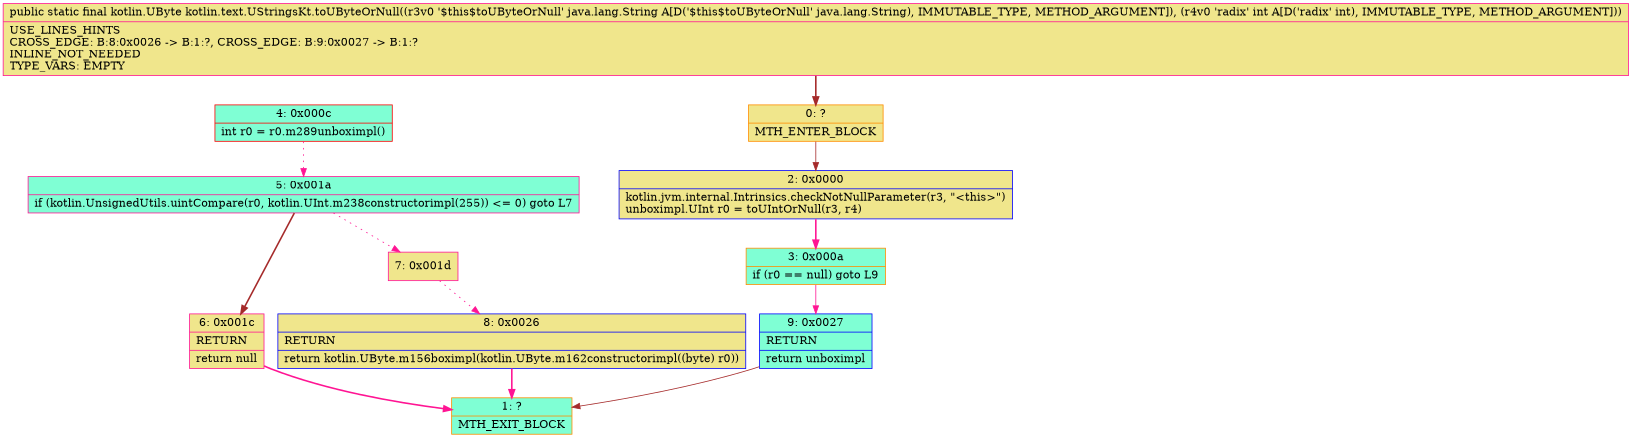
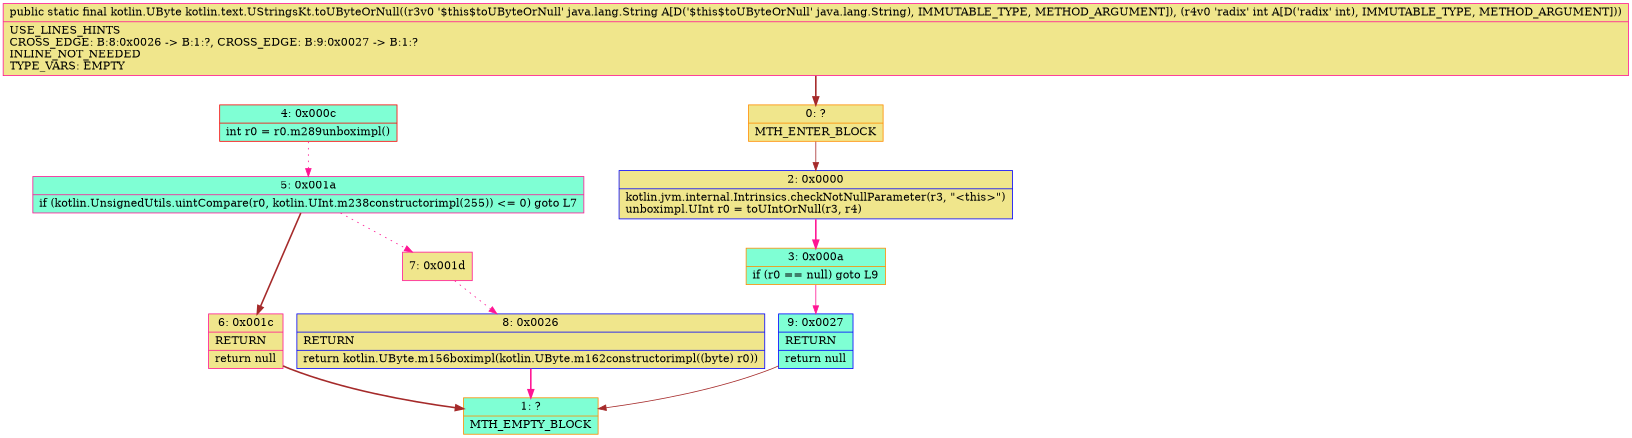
(816, 359) -> (816, 359)
(352, 393) -> (368, 392)
(512, 425) -> (531, 425)
